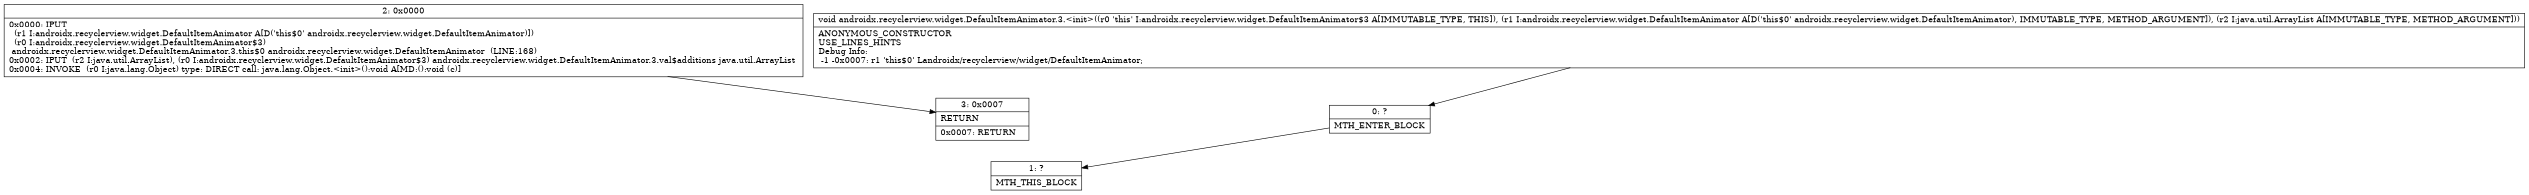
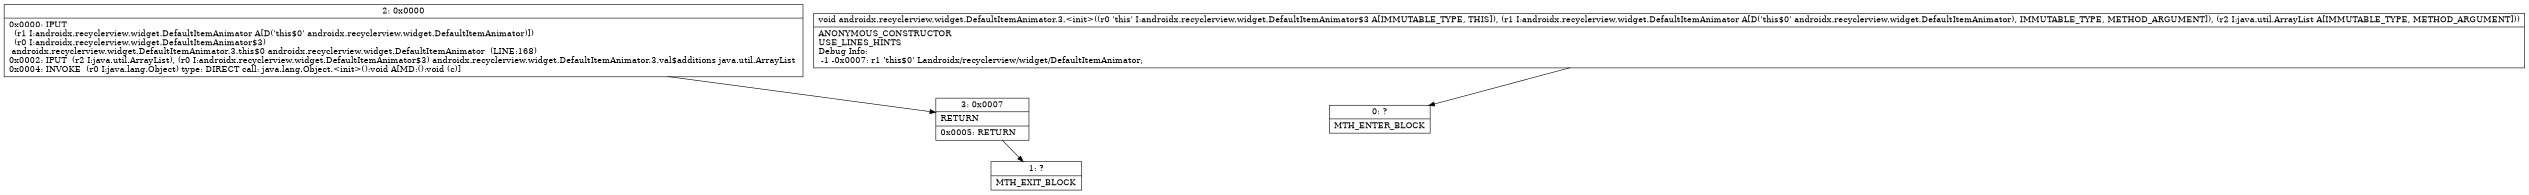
(982, 133) -> (982, 133)
(1209, 147) -> (1011, 149)
(1036, 183) -> (1036, 183)
